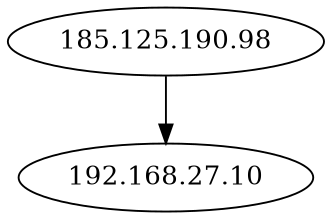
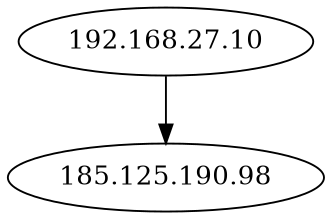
(166, 100) -> (166, 100)
